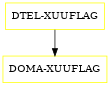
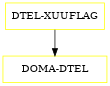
(55, 69) -> (55, 69)
